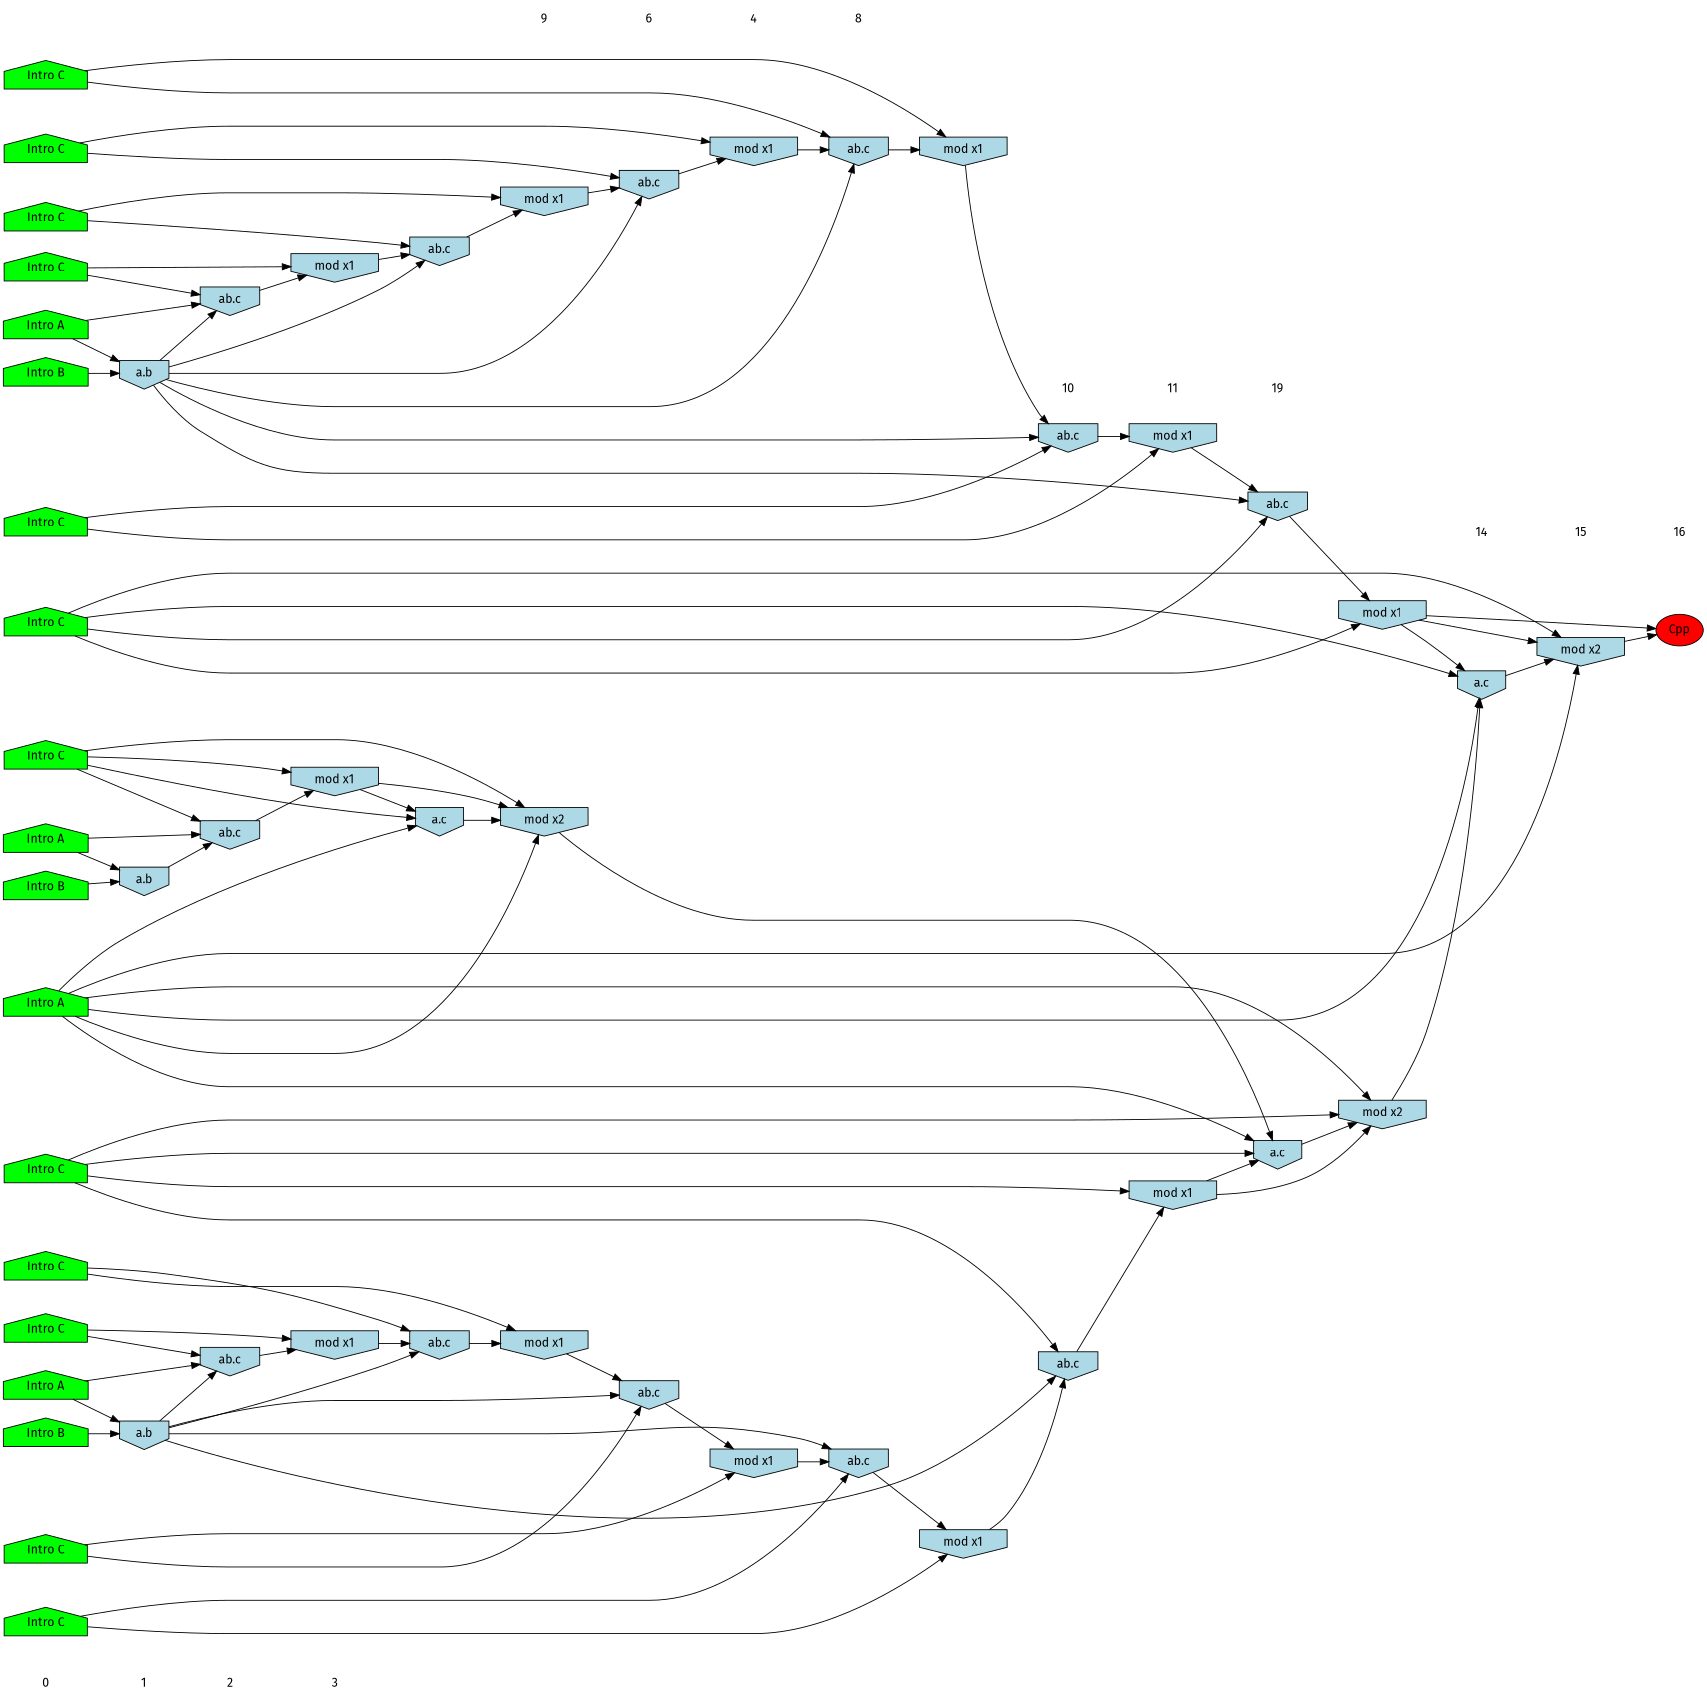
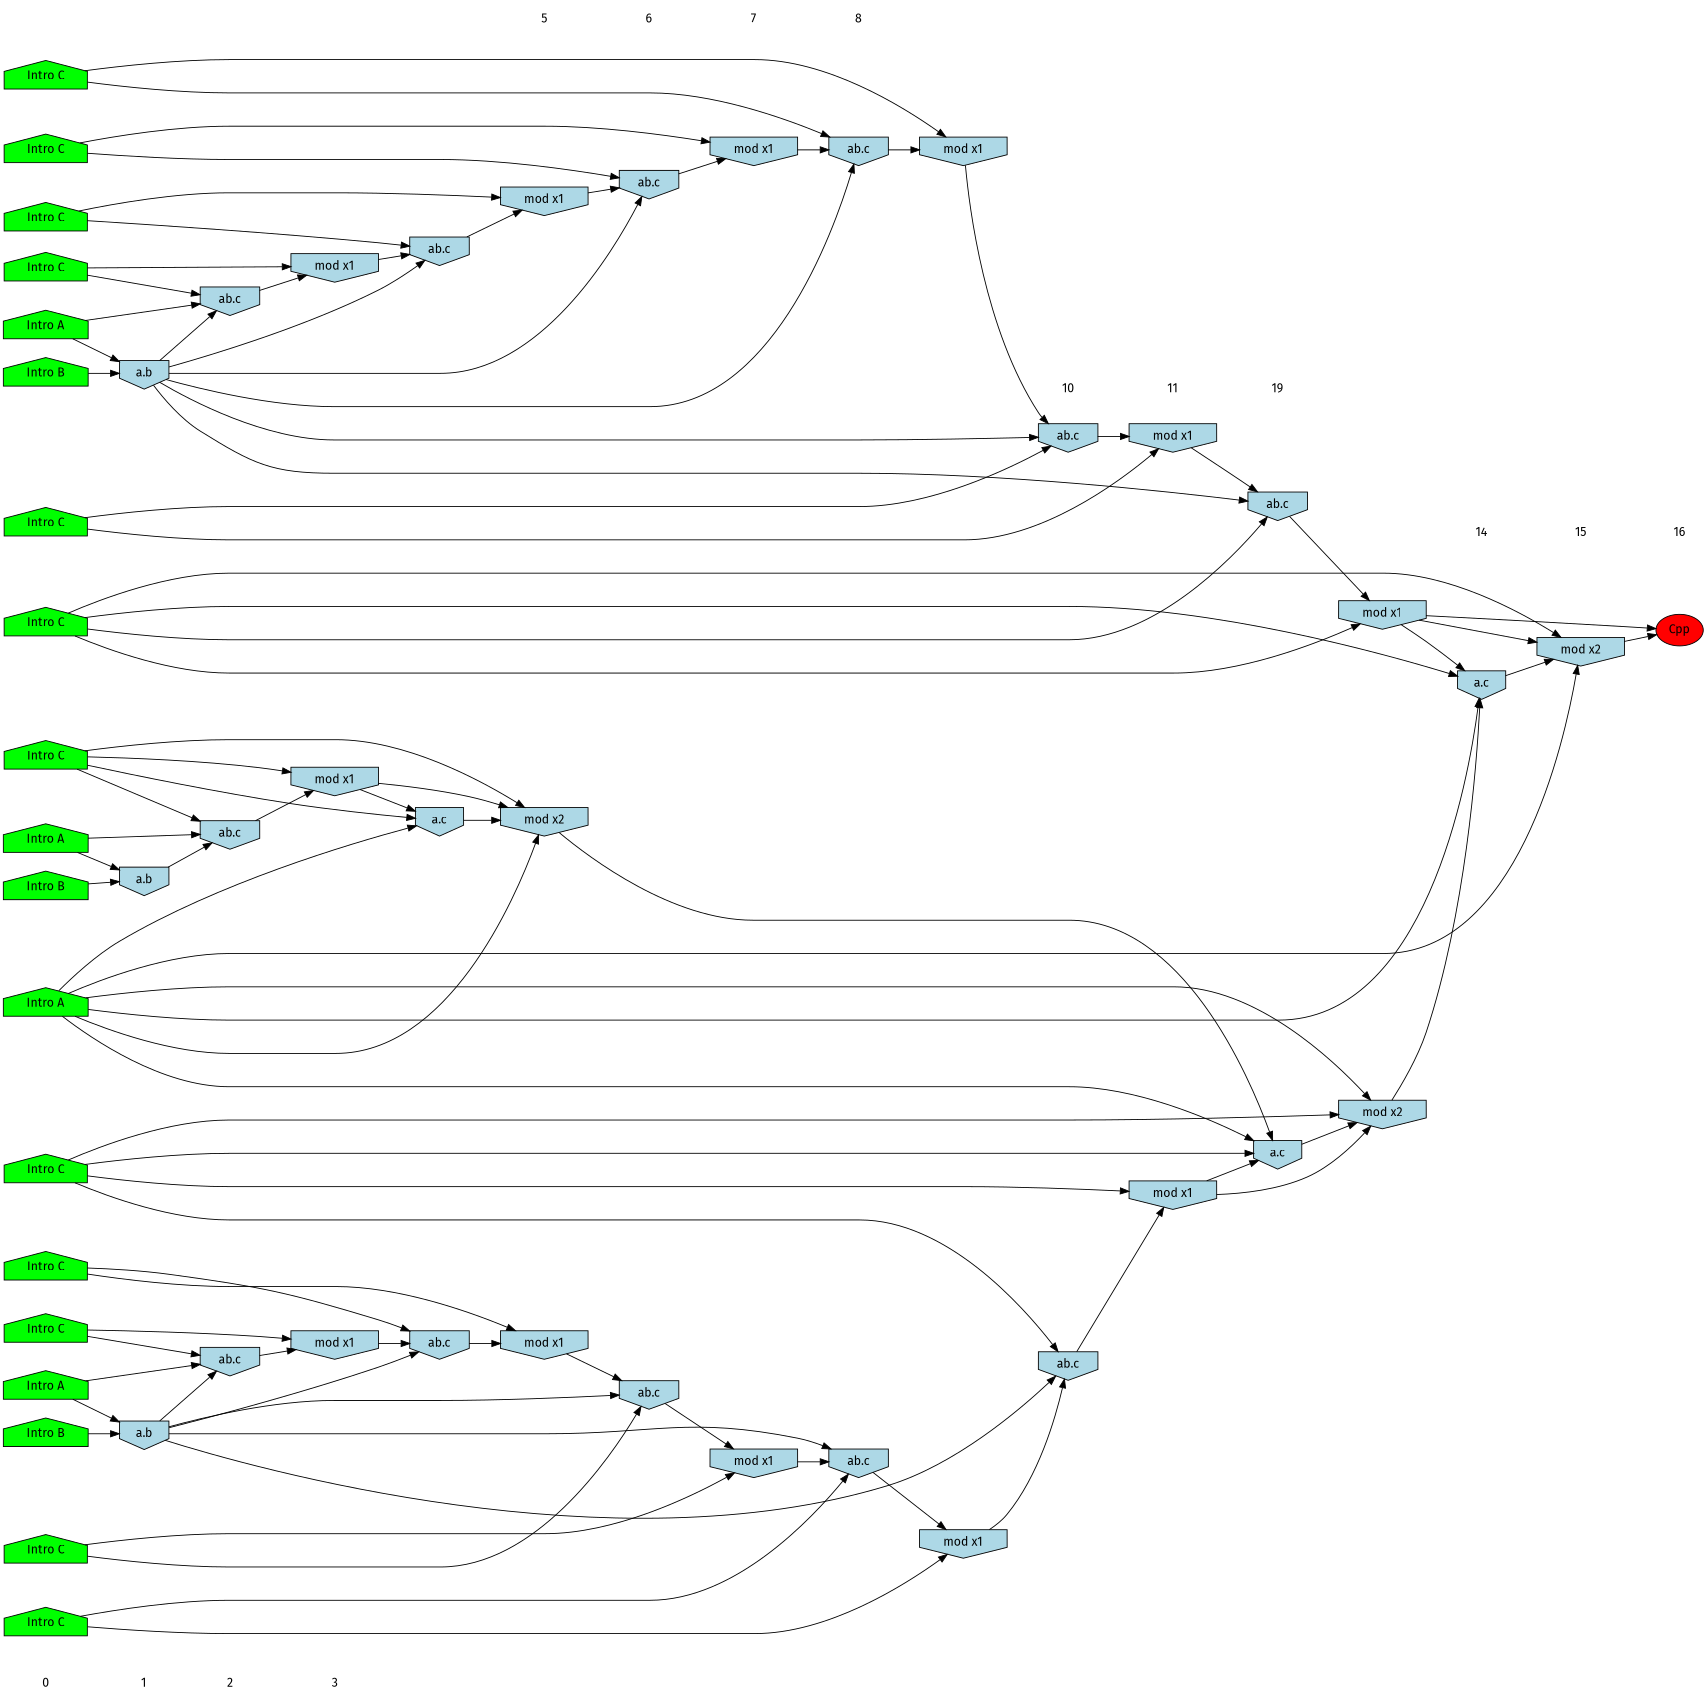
(544, 19) -> (544, 19)
(754, 19) -> (754, 19)
